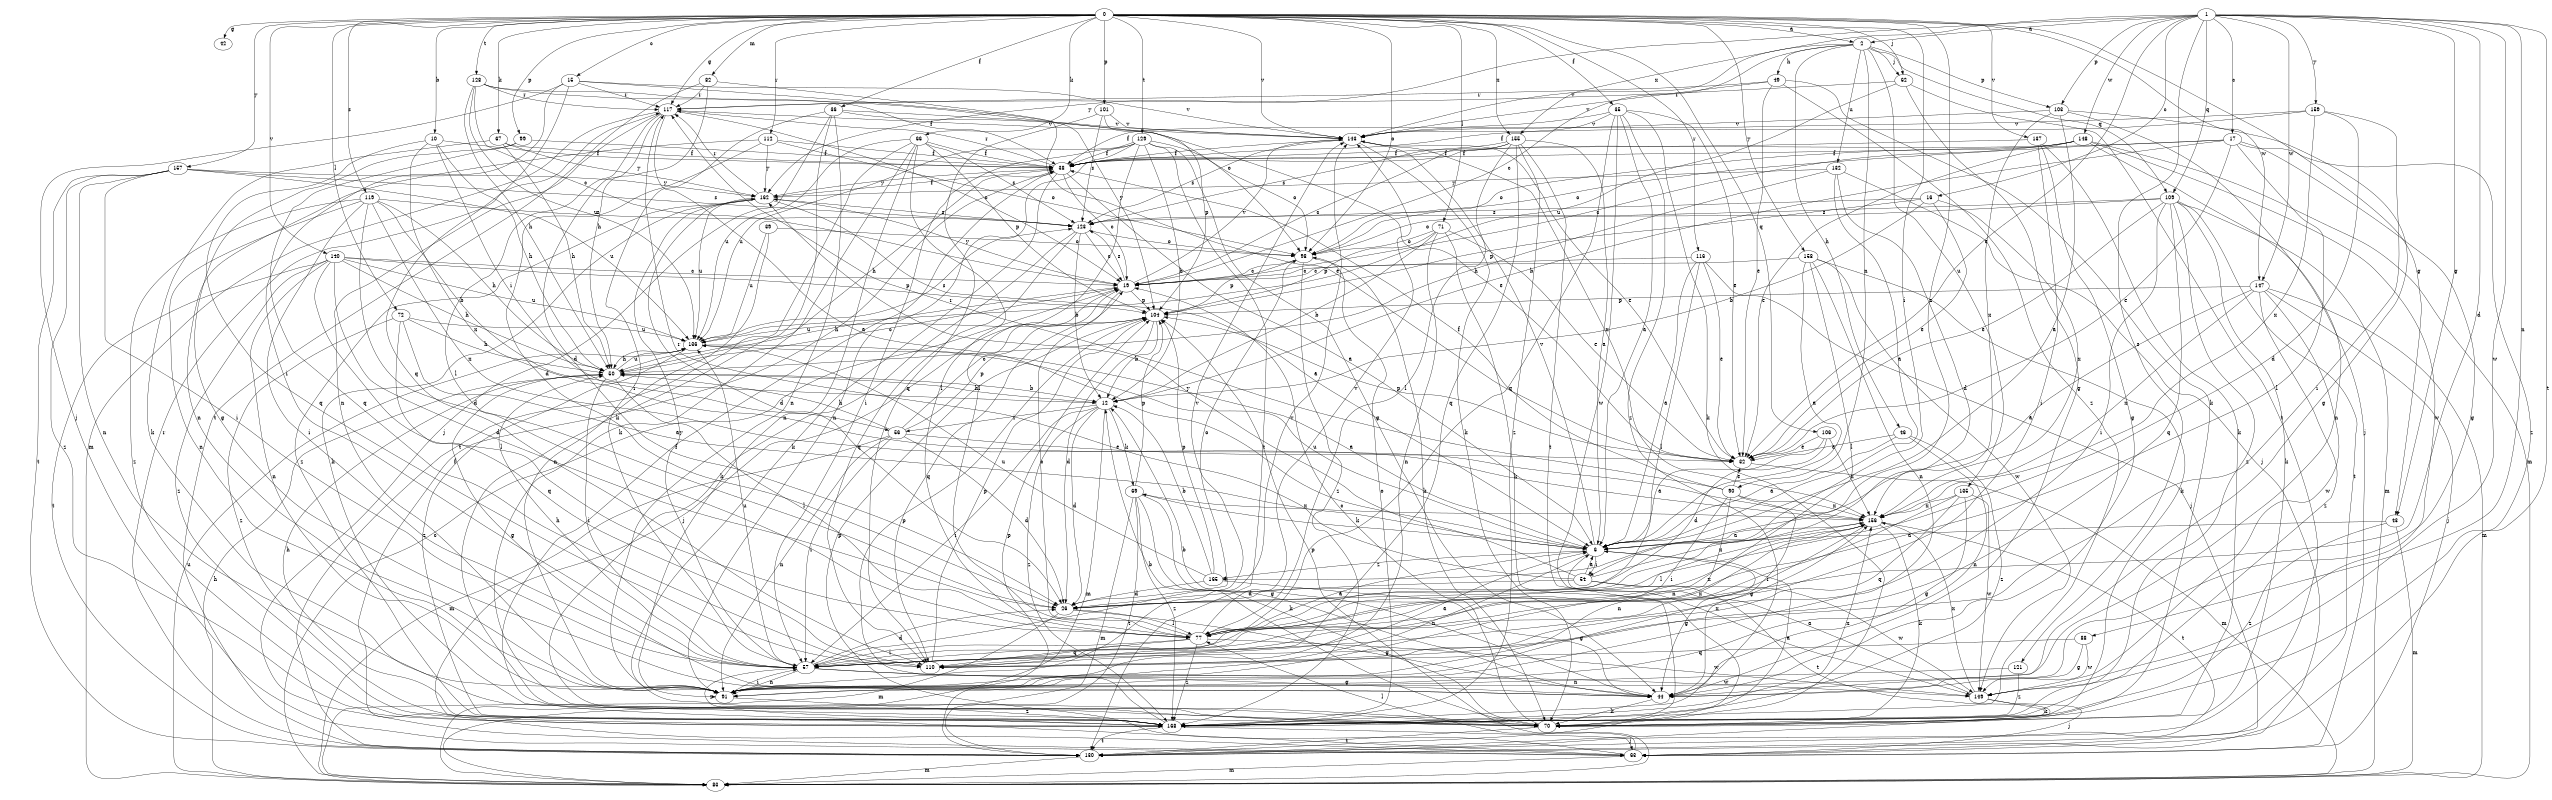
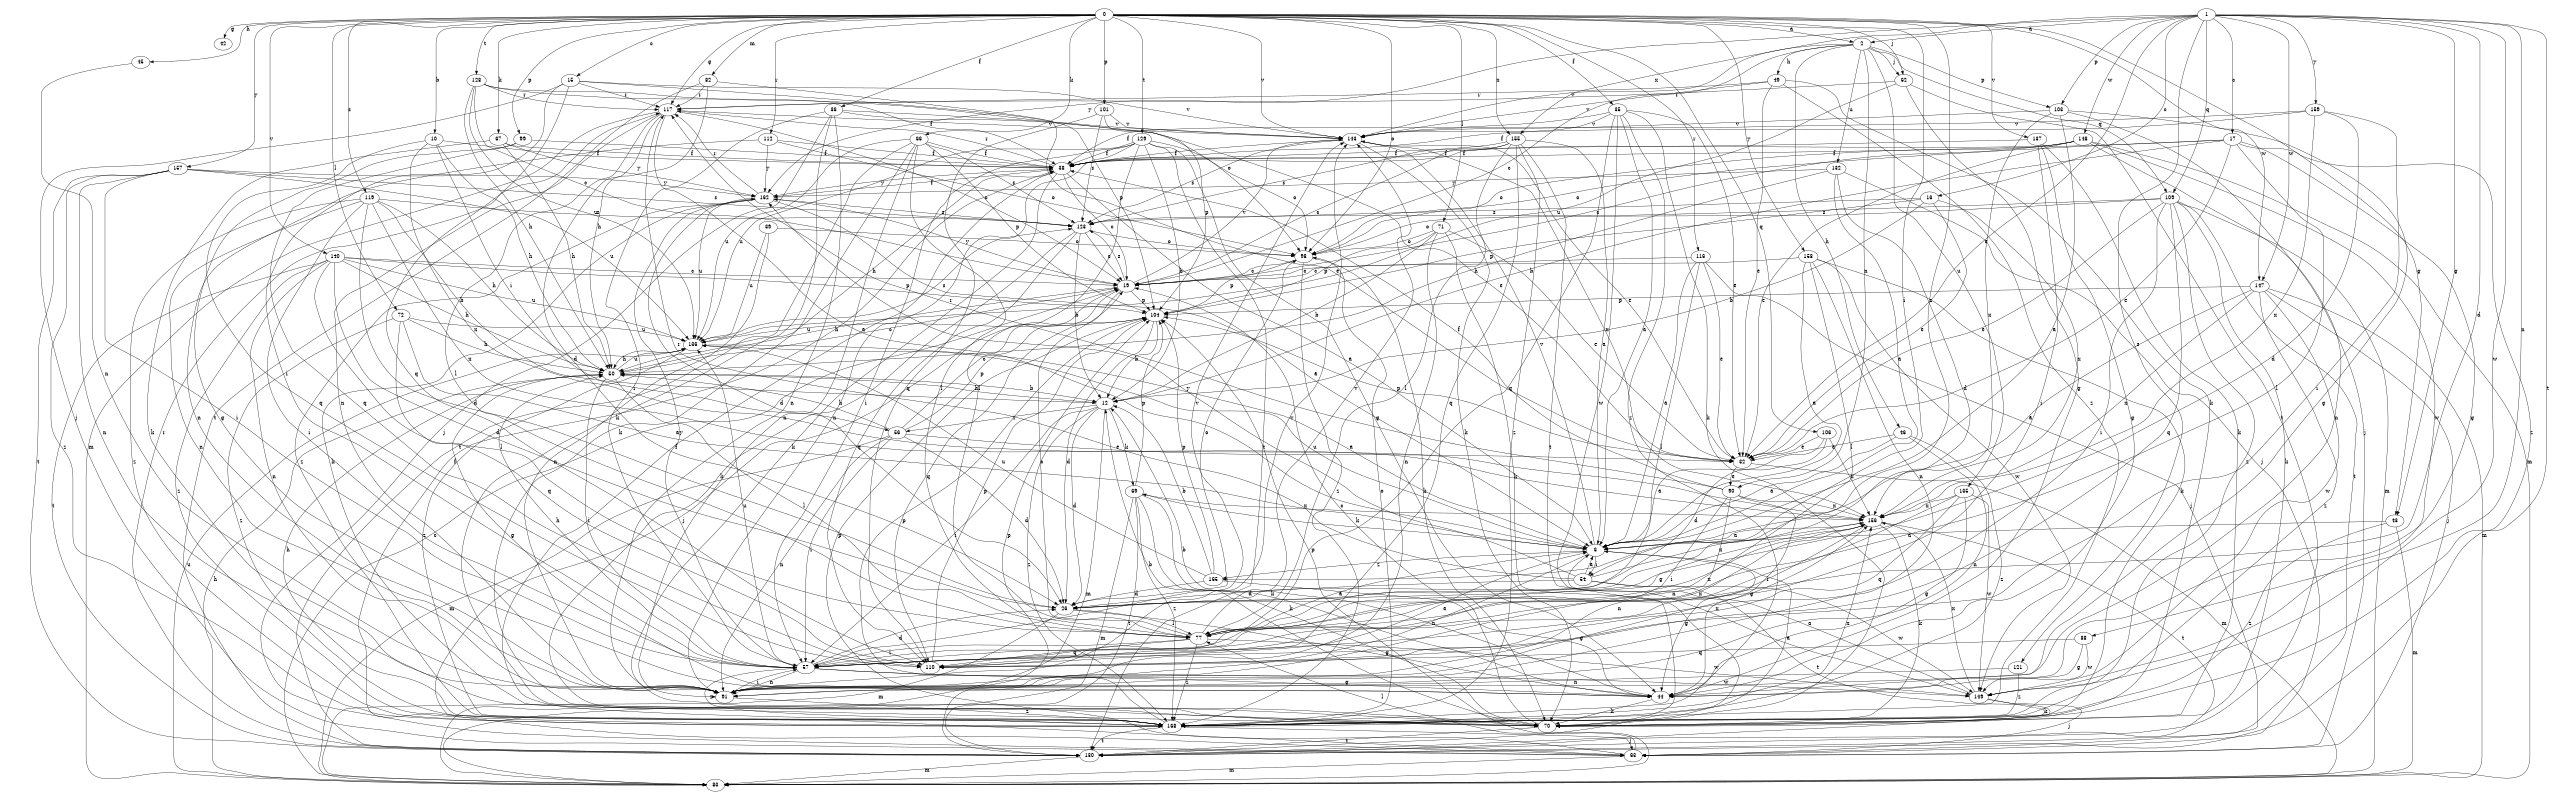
none -> (141, 62)
(1122, 198) -> (1122, 198)
(560, 393) -> none
(1736, 479) -> (1731, 476)
(1661, 580) -> (1661, 580)
(1272, 594) -> (1272, 594)
